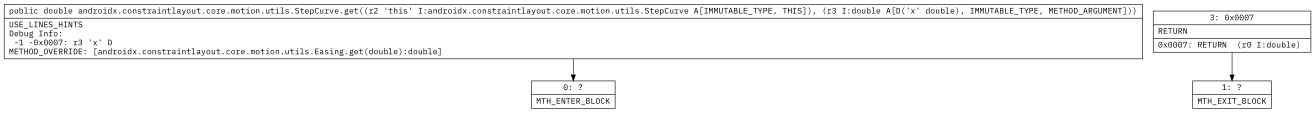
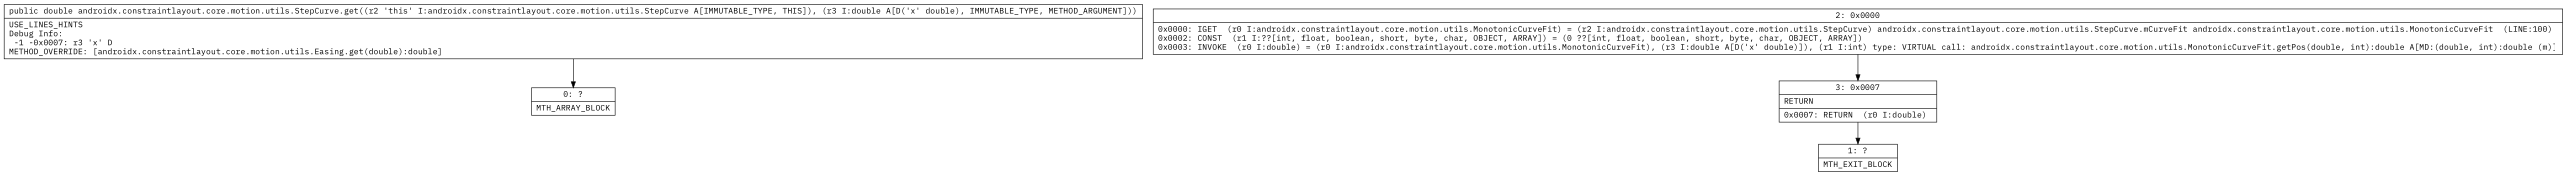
none -> (1858, 32)
(573, 101) -> (573, 108)
